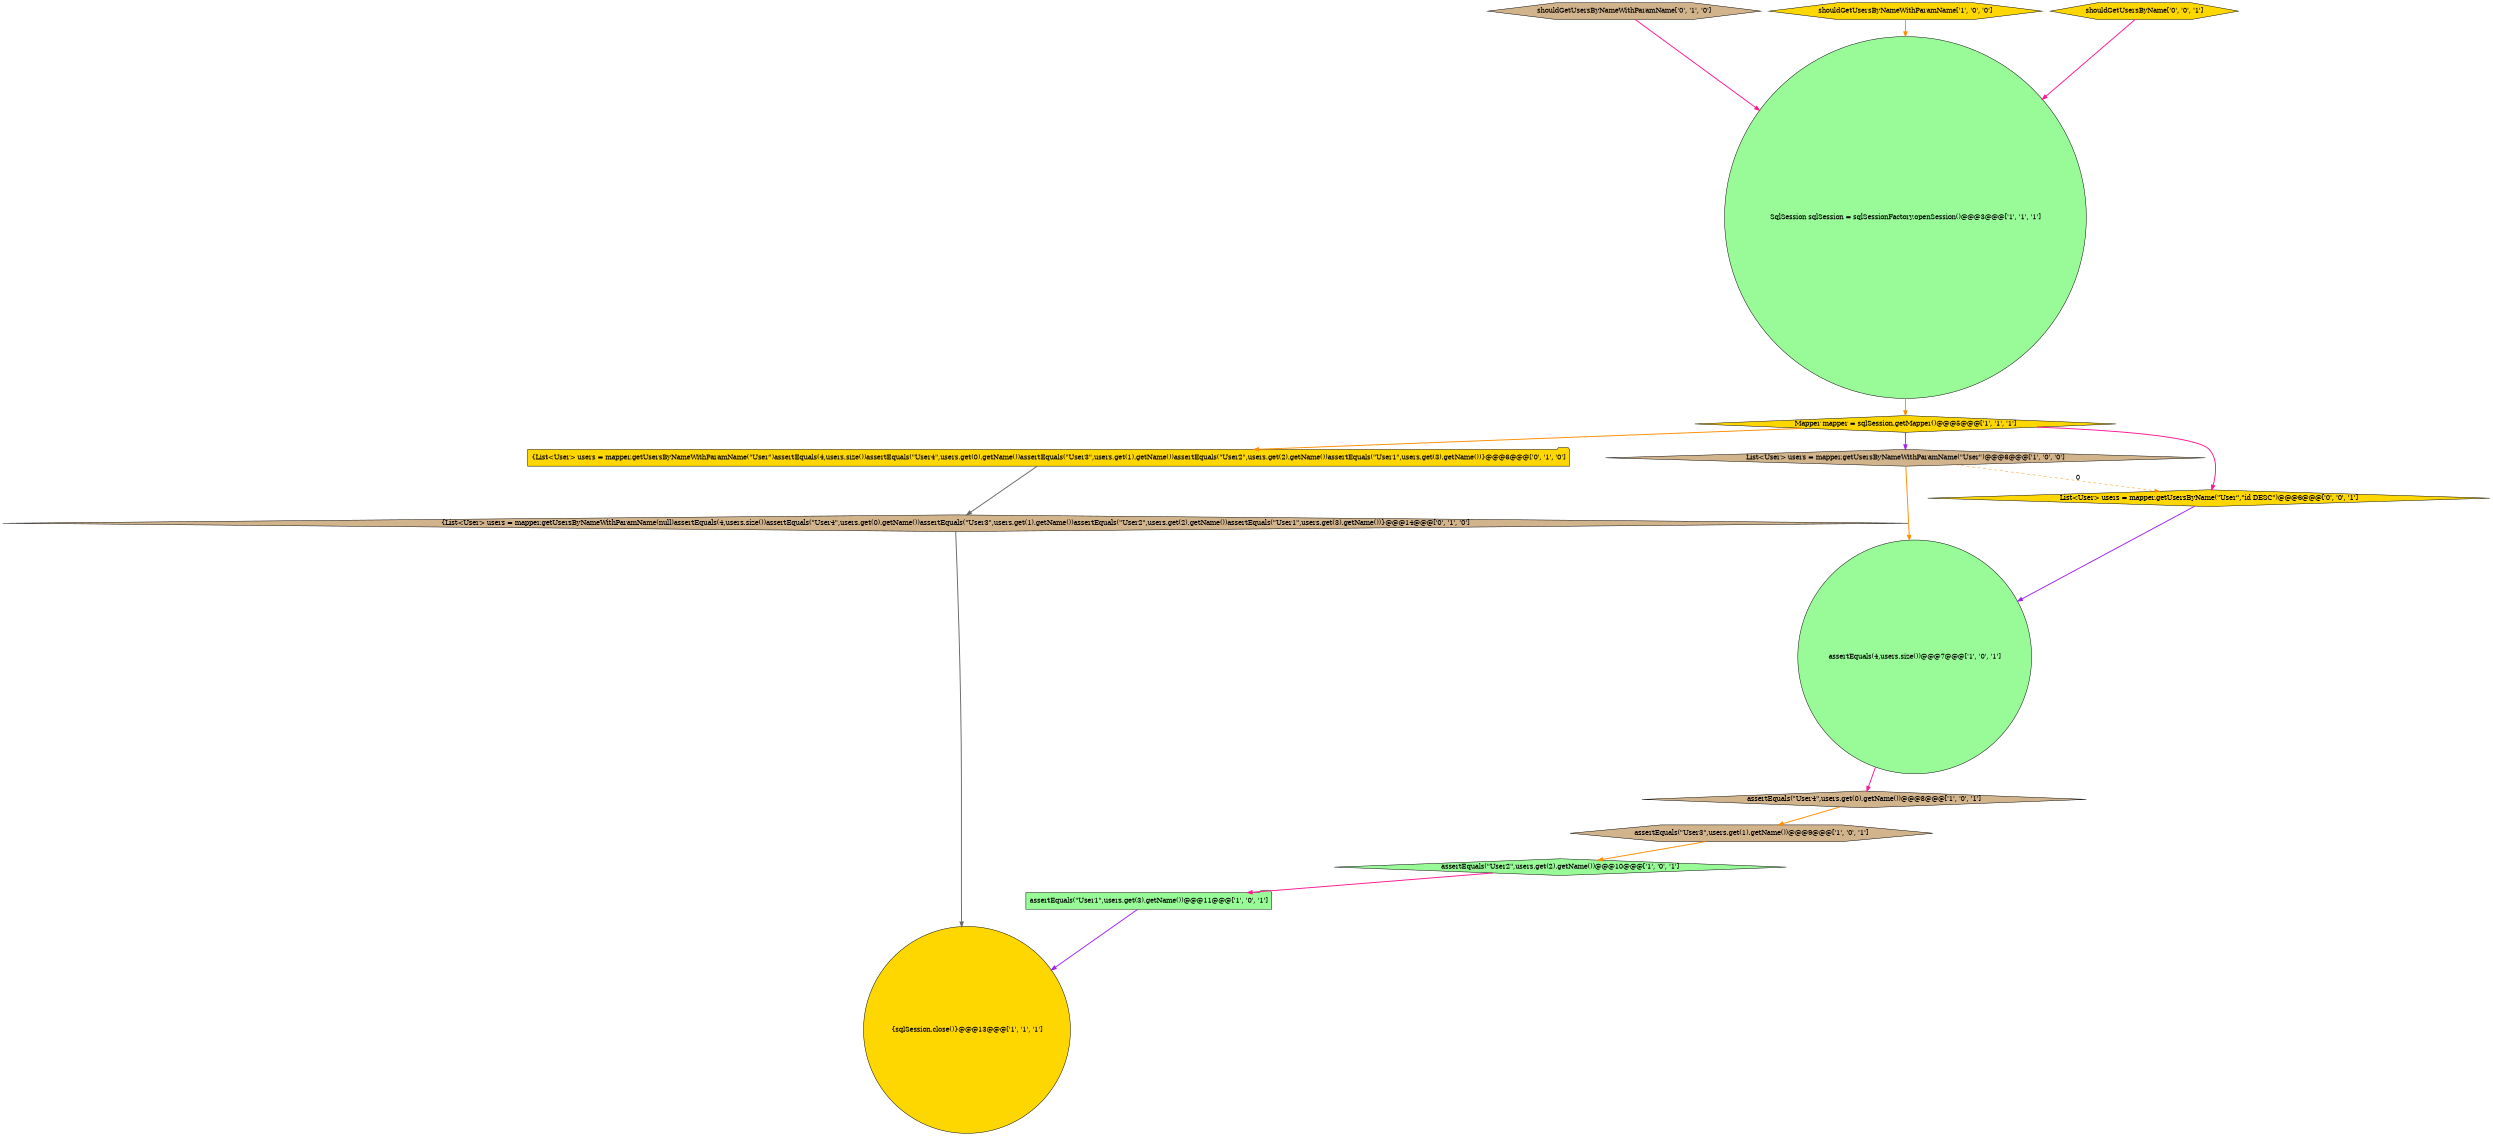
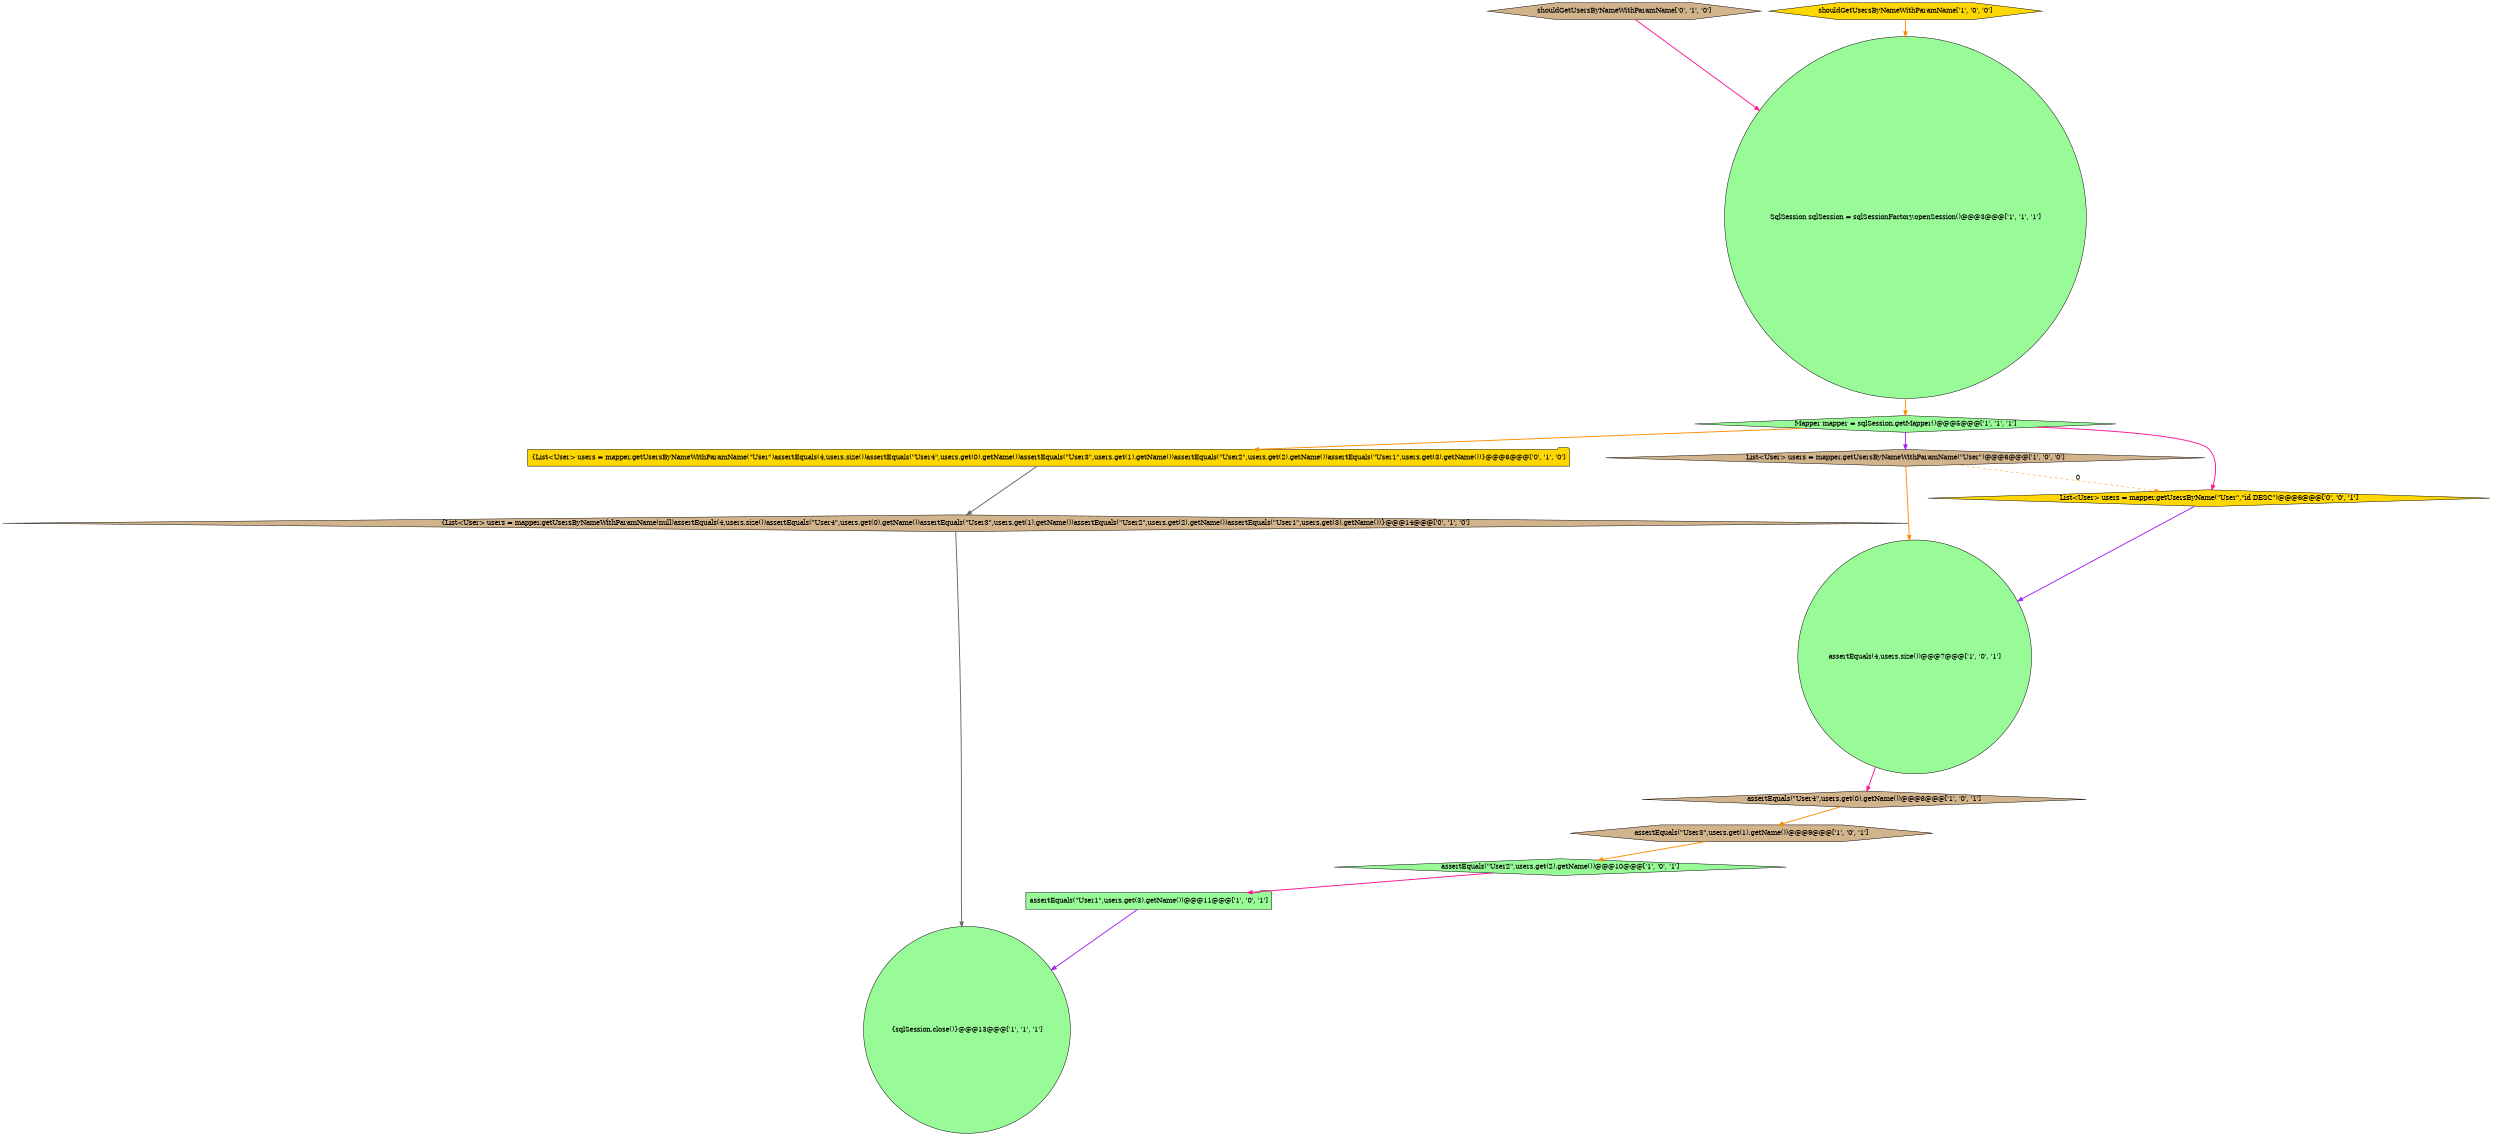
(2144, 11) -> none
(1905, 424) -> (1905, 424)
(967, 1030) -> (967, 1030)
